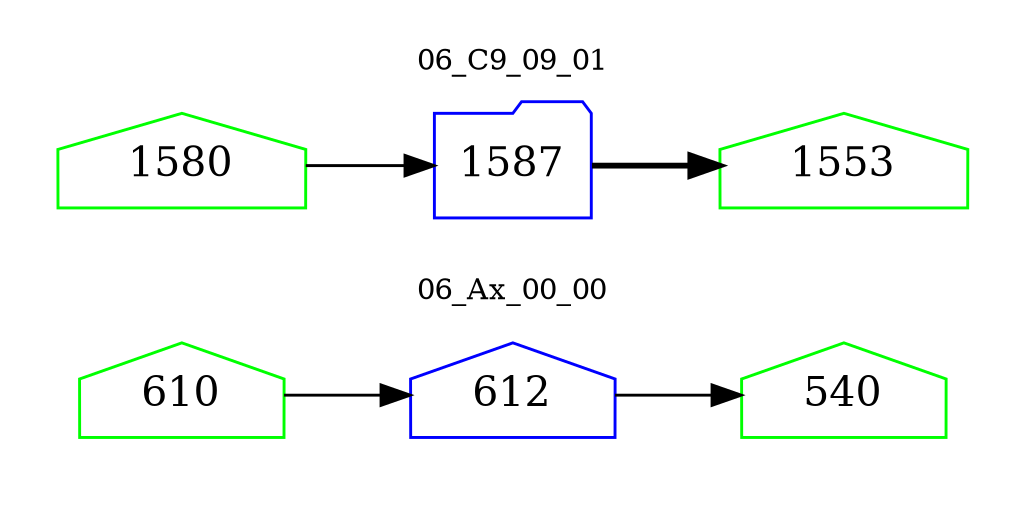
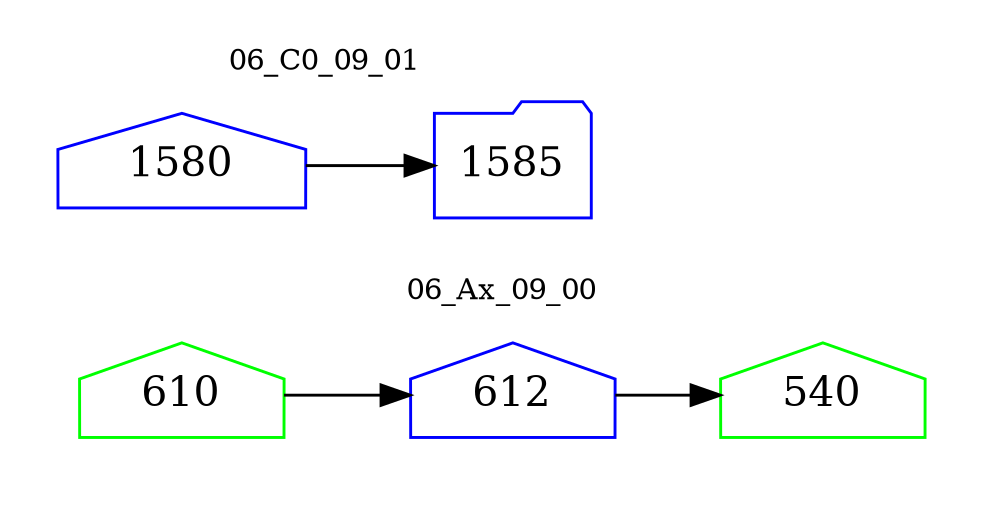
(513, 62) -> (325, 62)
(182, 166) -> (182, 166)
(513, 166) -> (513, 166)
(844, 166) -> none
(513, 292) -> (502, 292)
